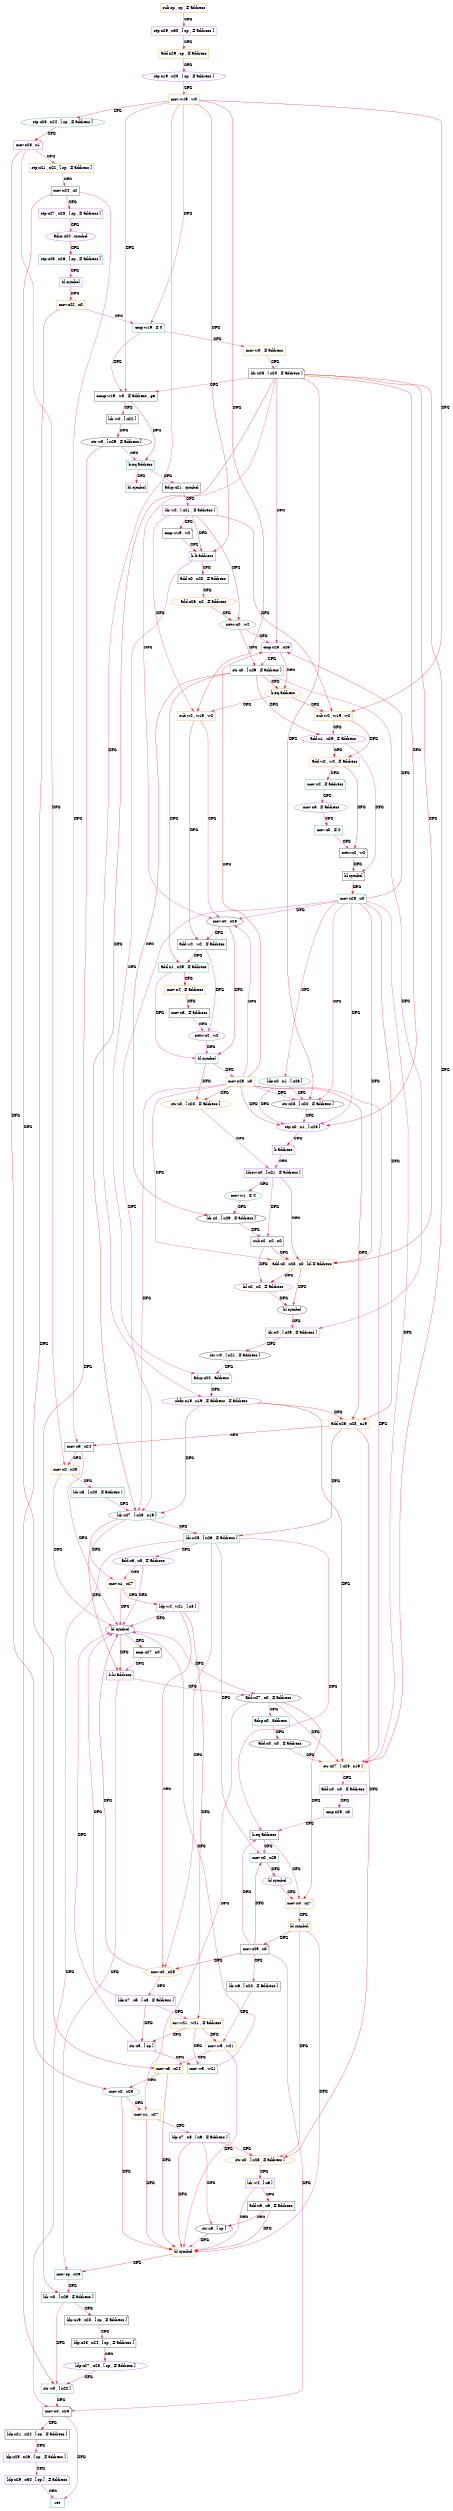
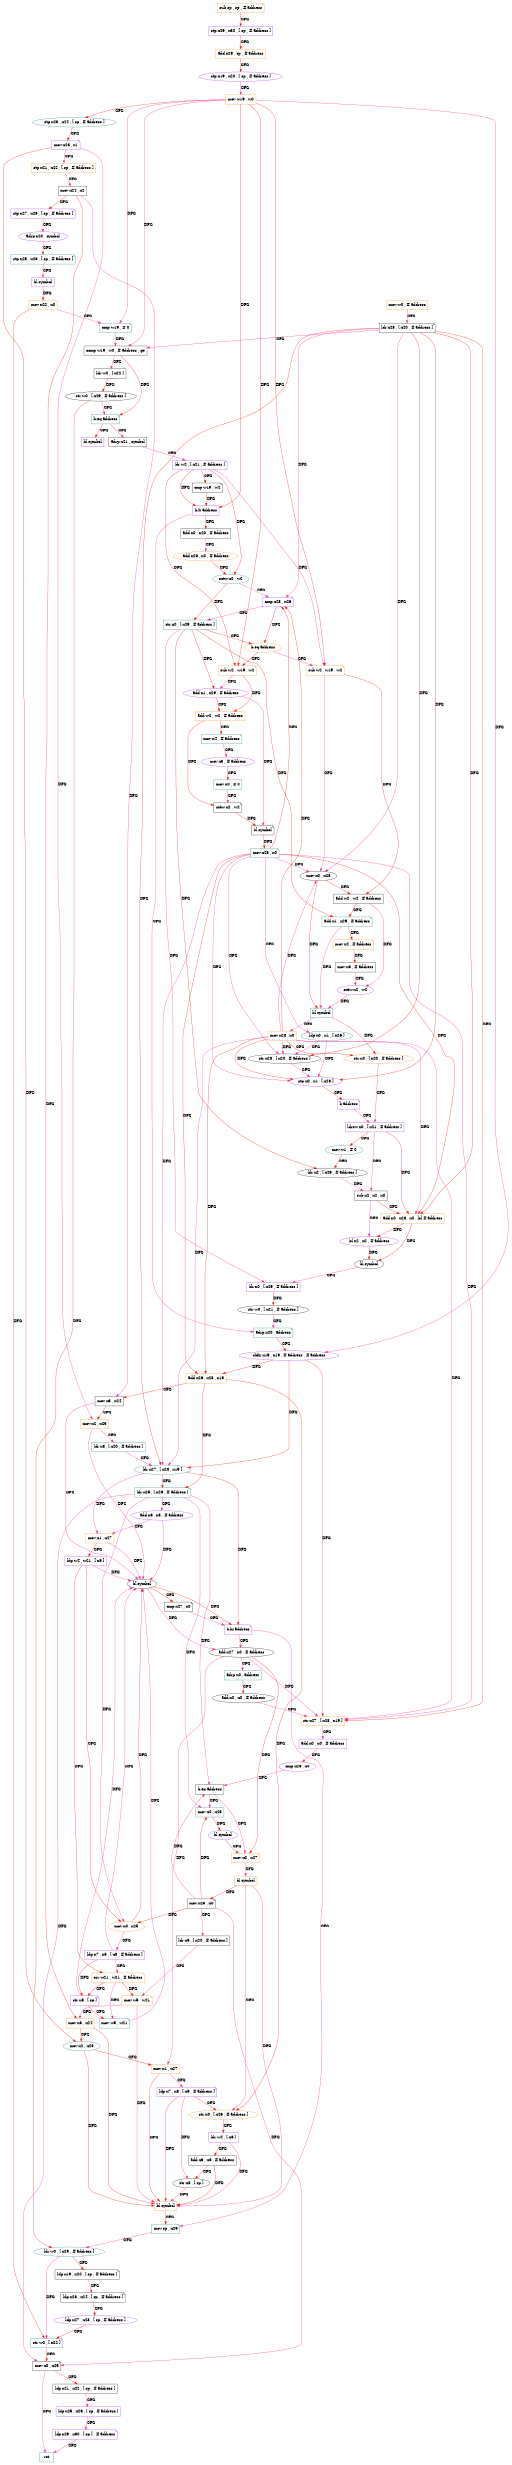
(203, 339) -> none
(338, 1812) -> (297, 1767)
(68, 2297) -> (69, 2252)
